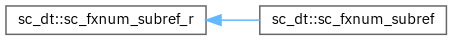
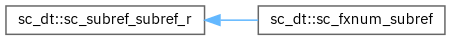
(106, 20) -> (105, 20)
